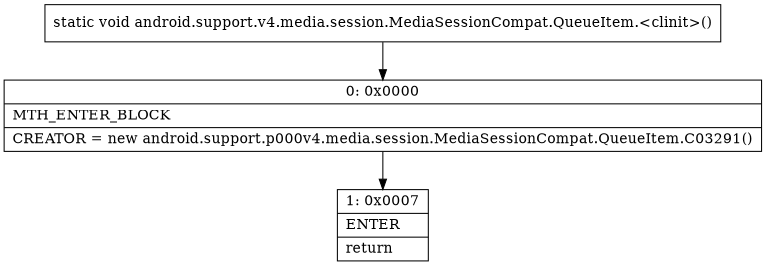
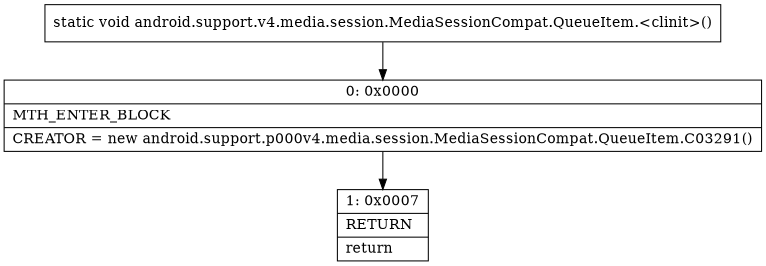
(373, 225) -> (379, 225)
